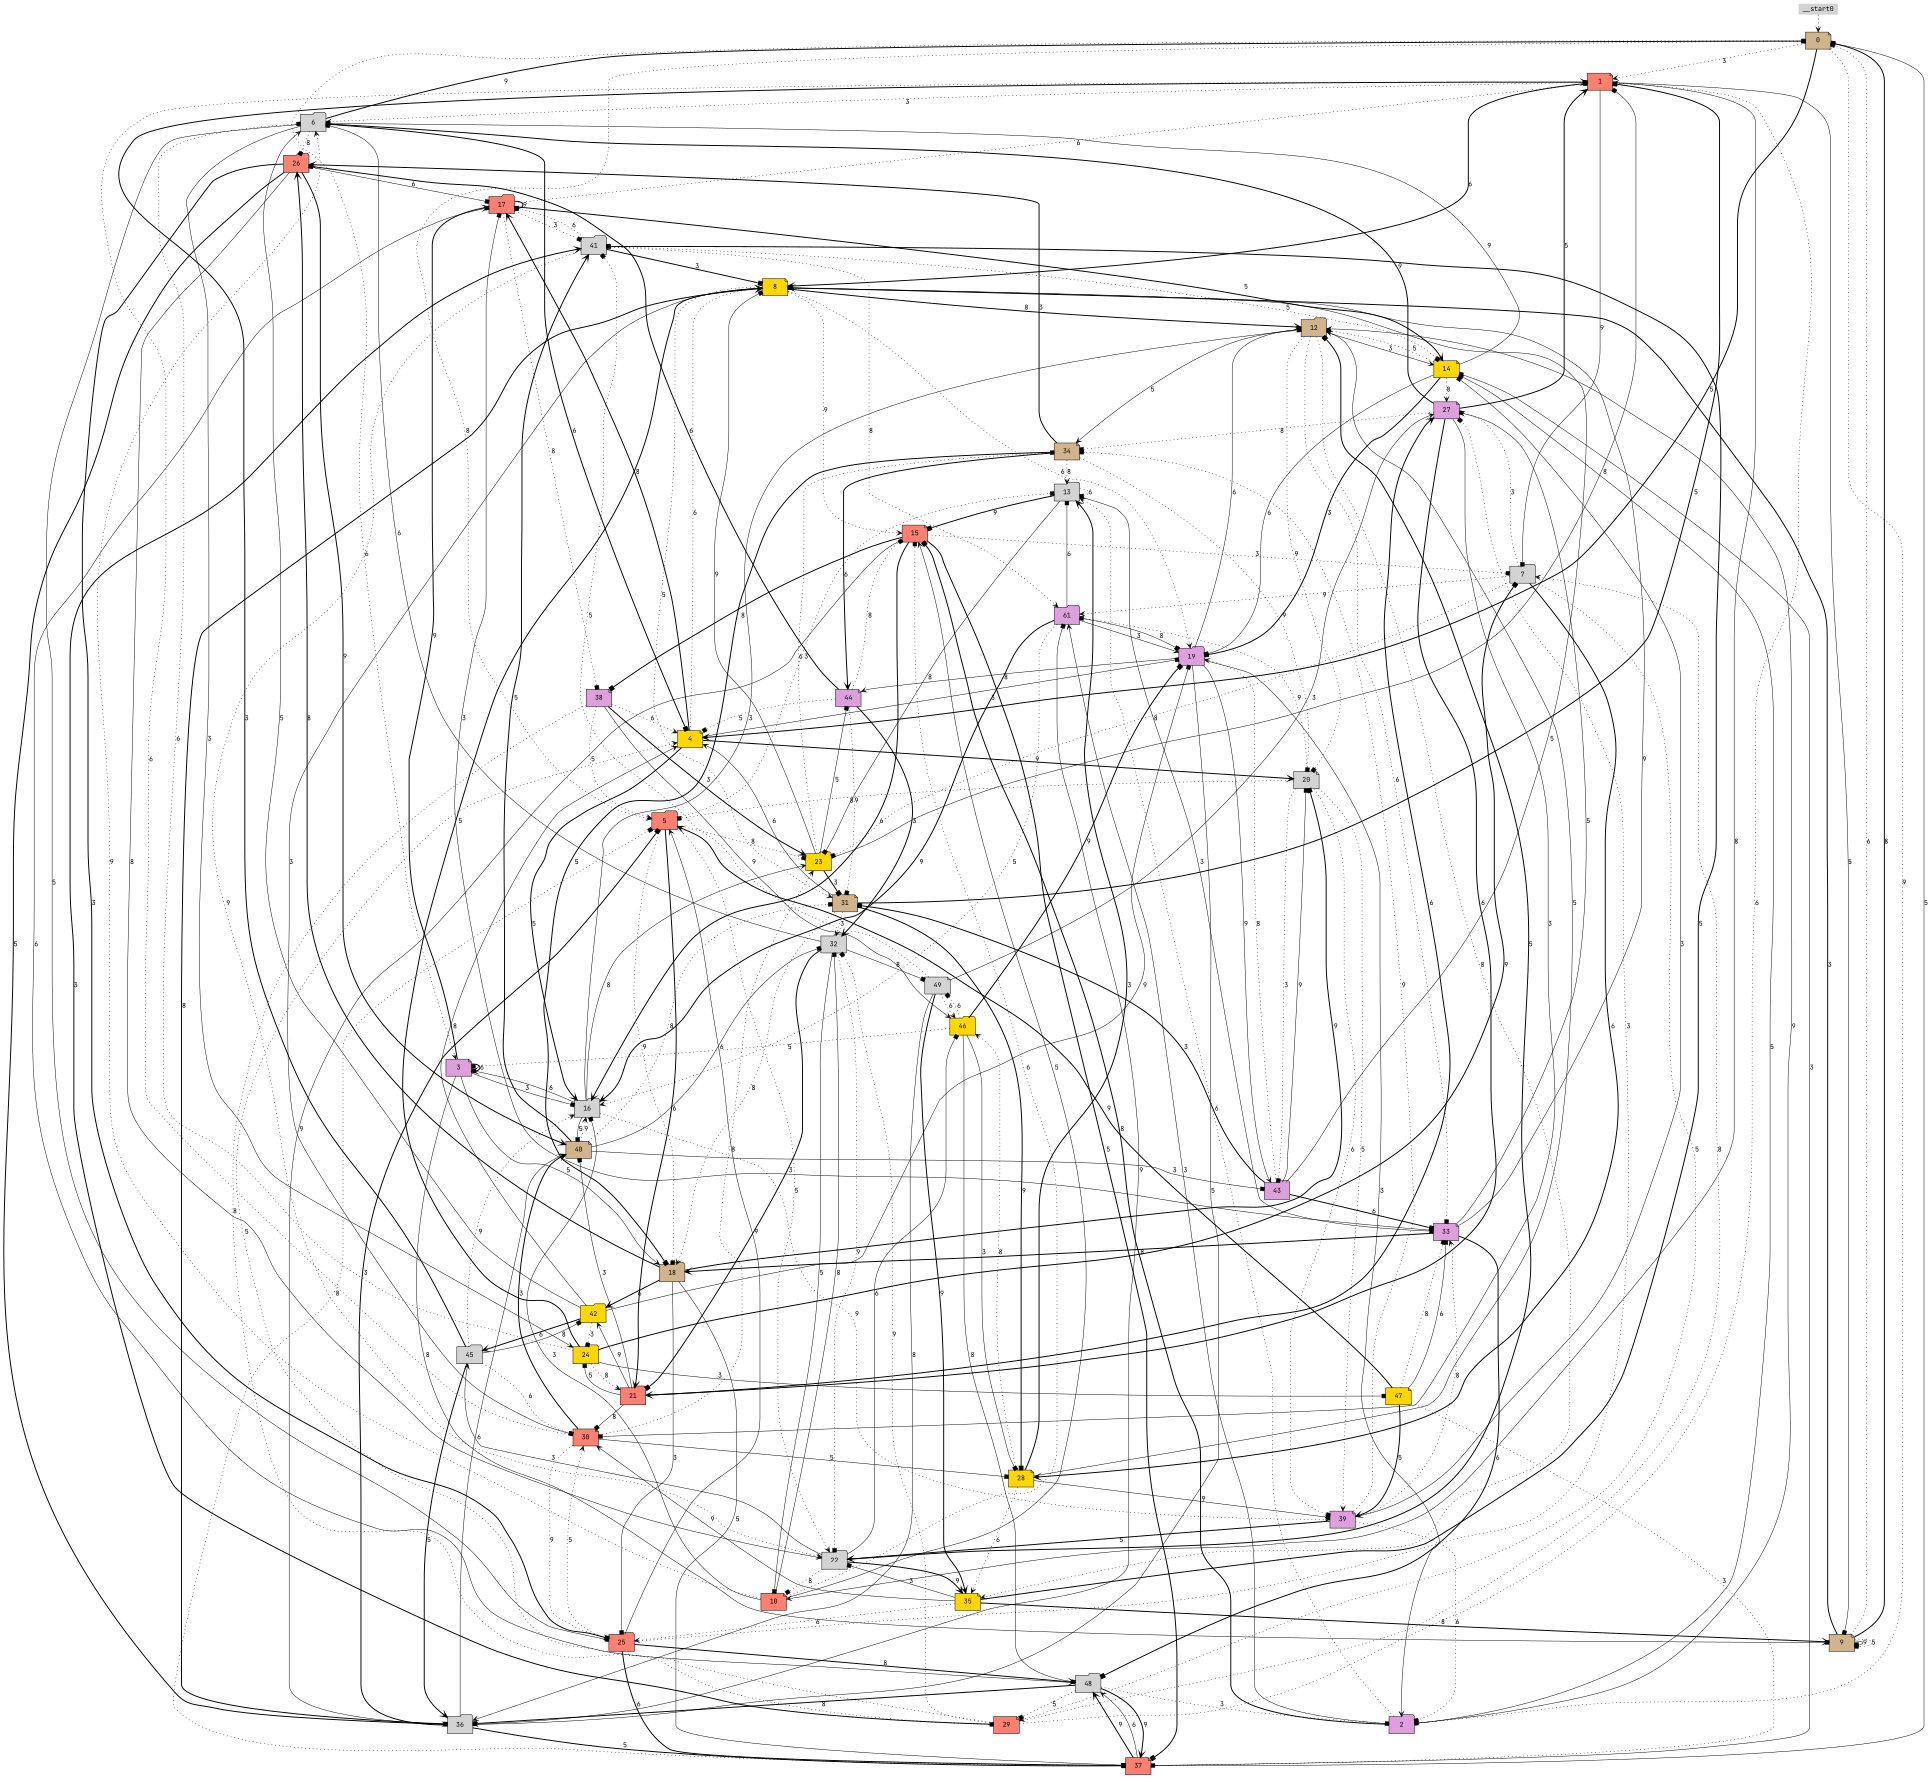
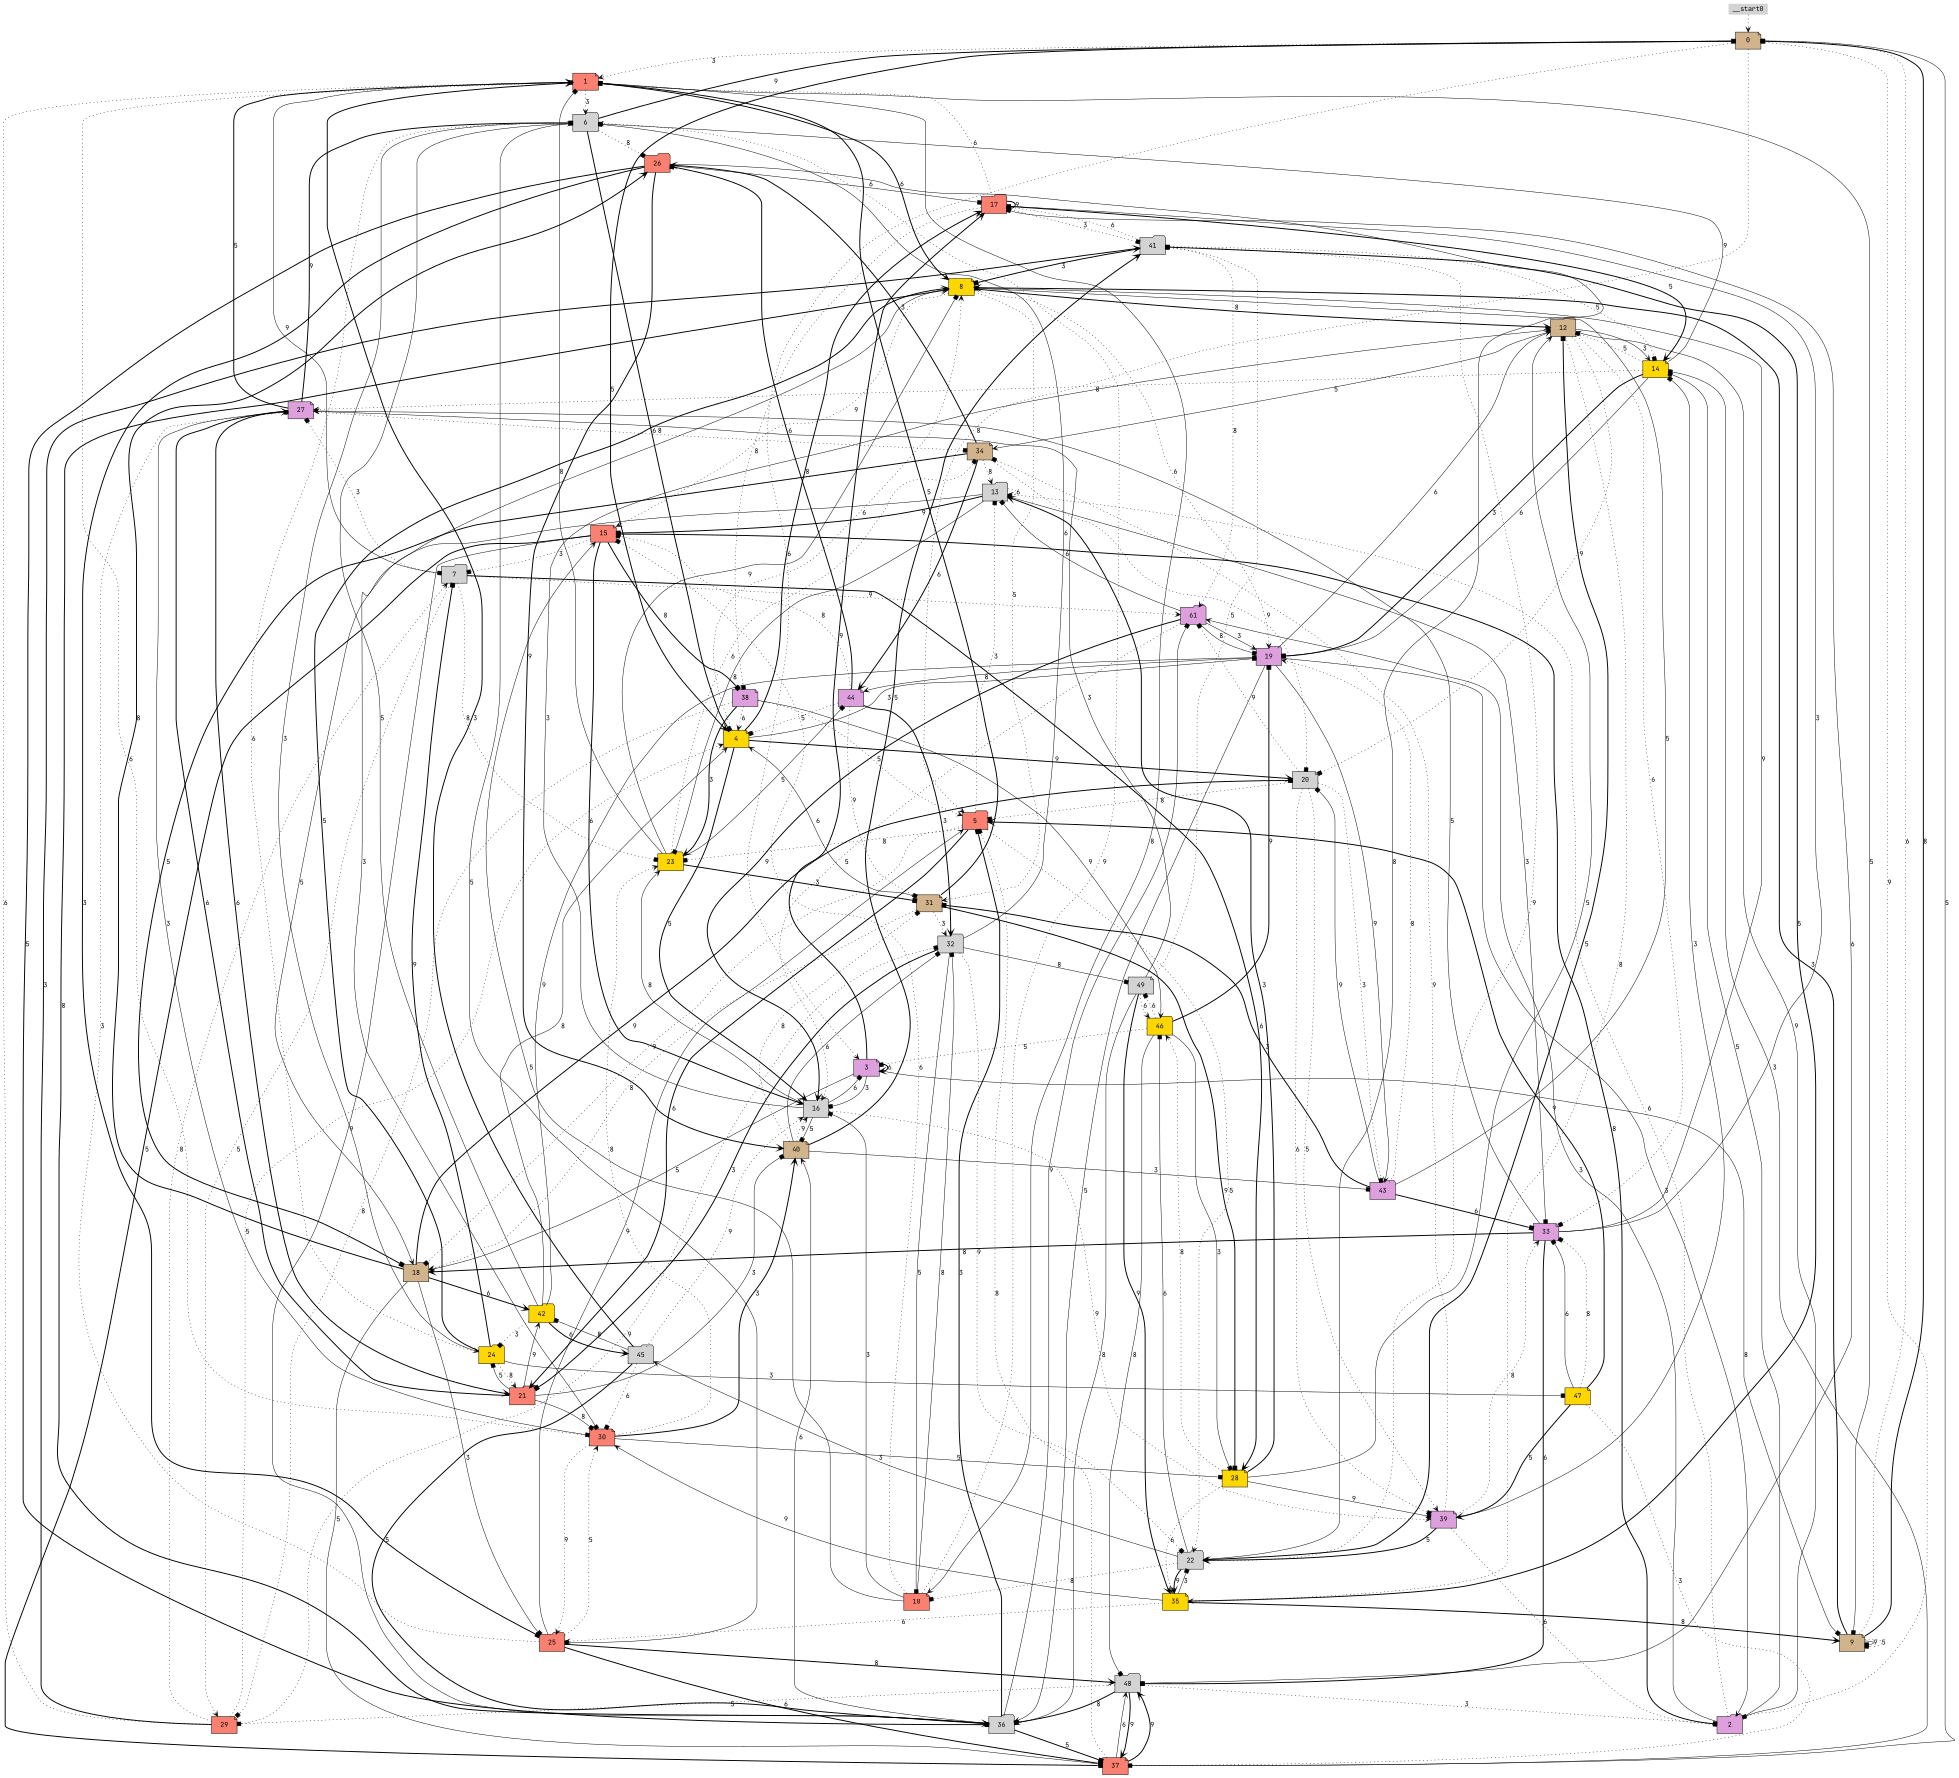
none -> (350, 631)
